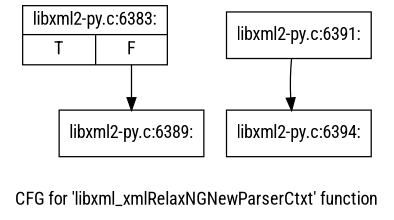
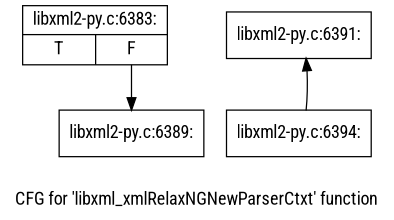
(290, 78) -> (307, 91)
